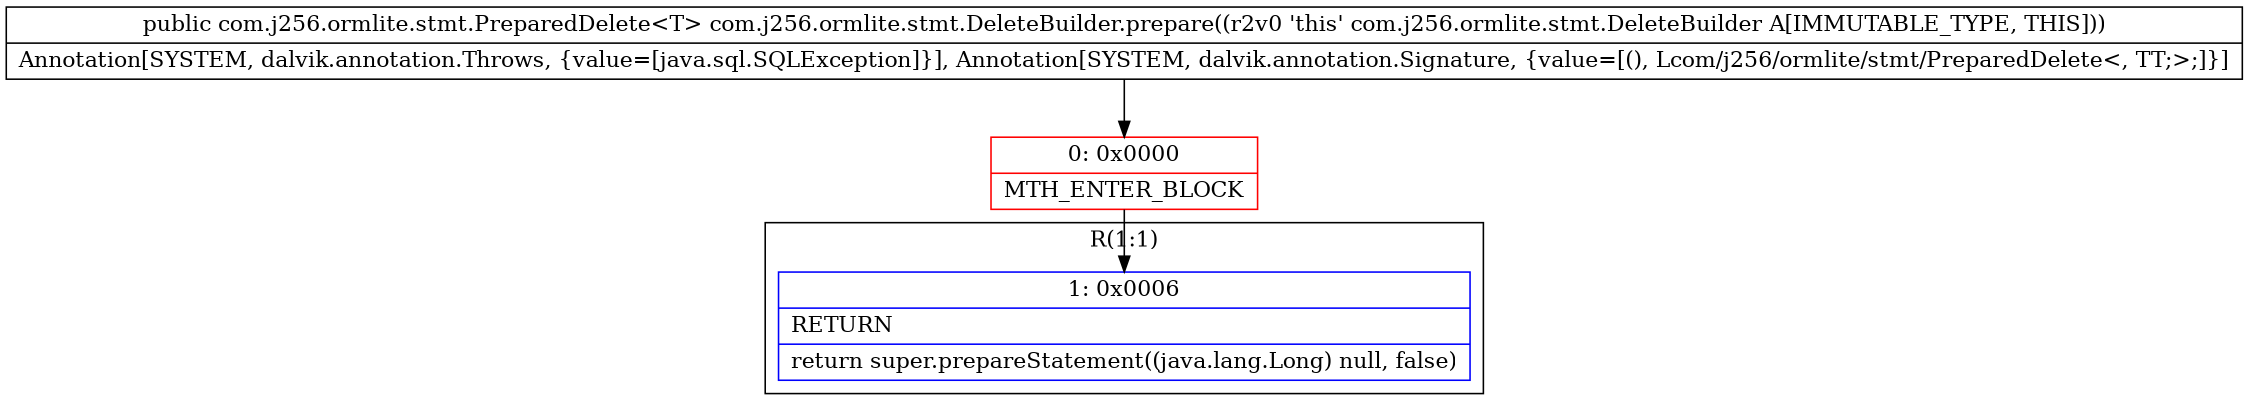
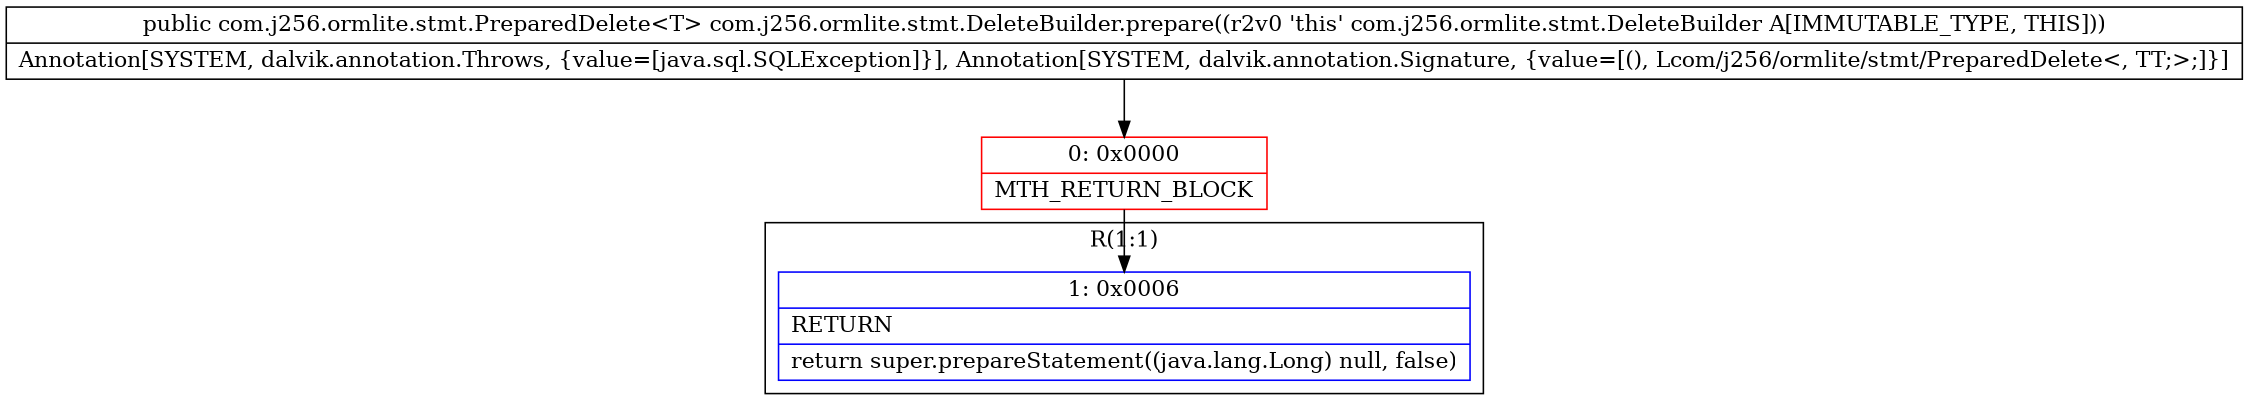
(1124, 191) -> (1124, 191)
